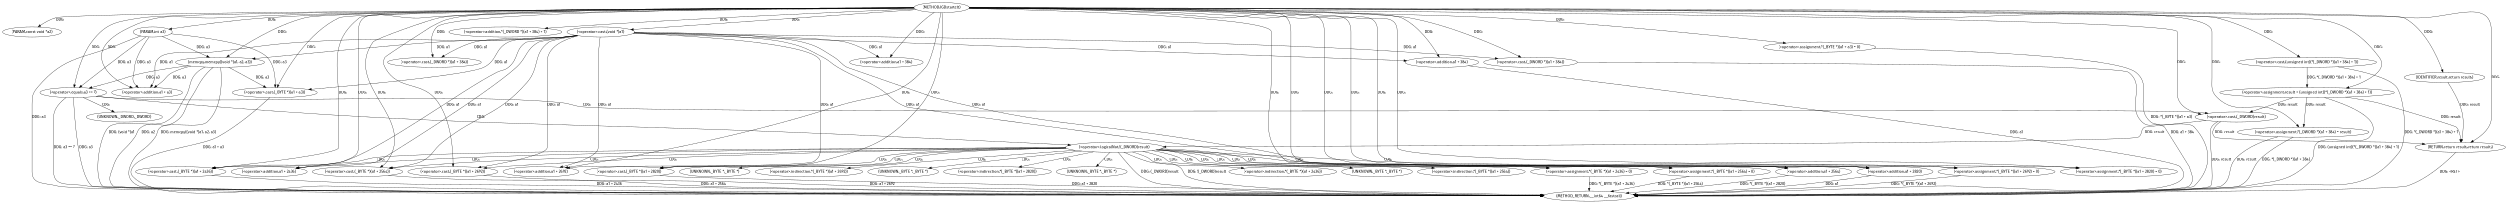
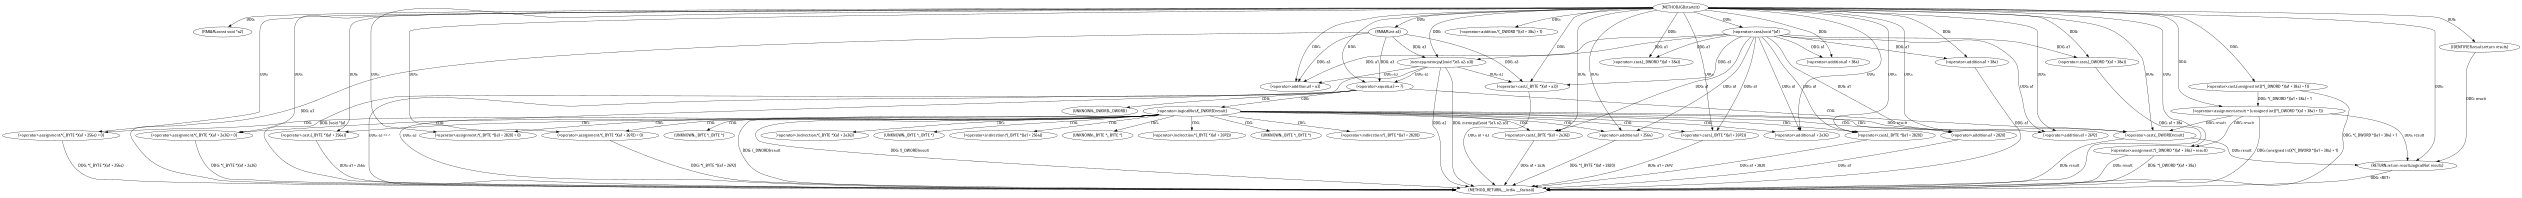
(1819, 47) -> none
(494, 110) -> none
(1689, 144) -> (1859, 121)
(2460, 147) -> (2407, 166)
